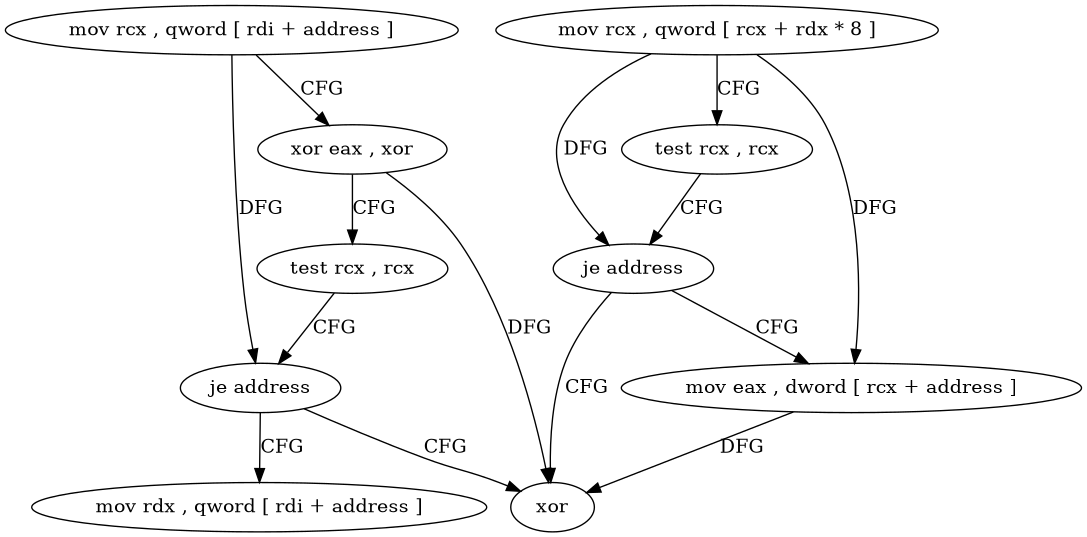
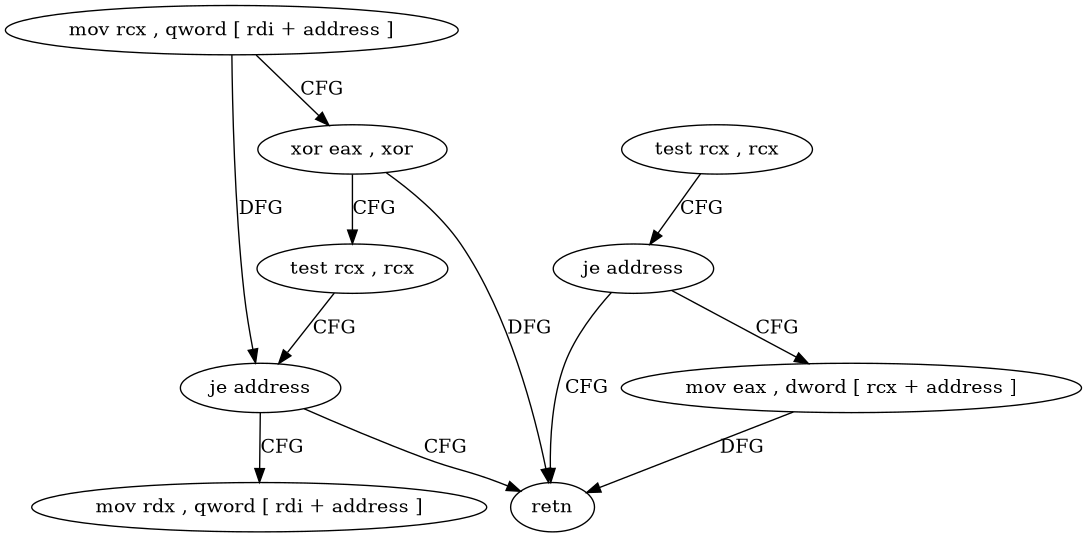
(717, 30) -> none
(553, 507) -> (553, 507)
